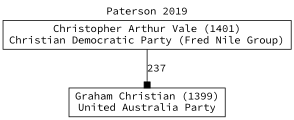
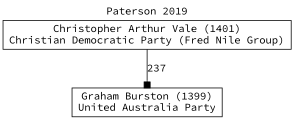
(147, 102) -> (147, 102)
